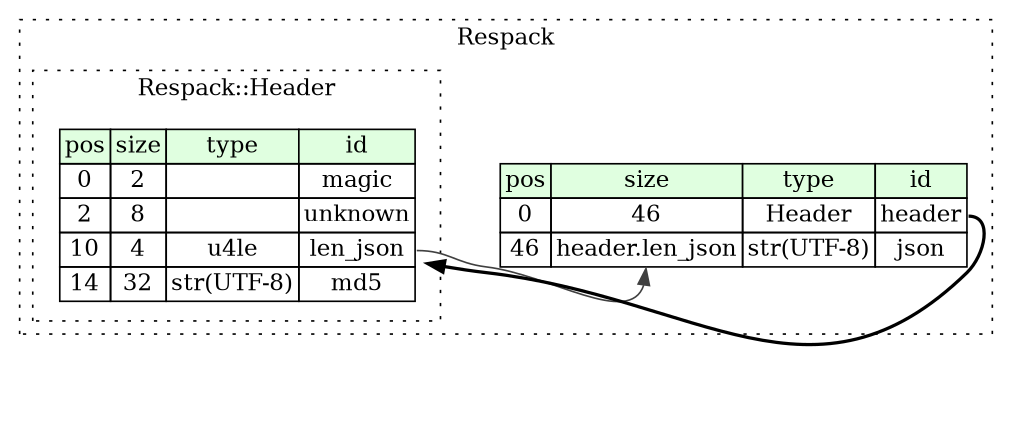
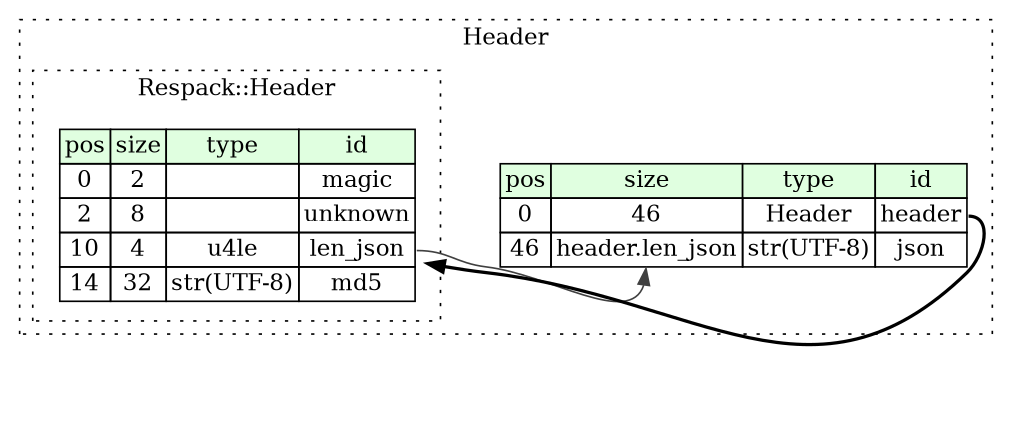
(506, 38) -> (506, 38)
